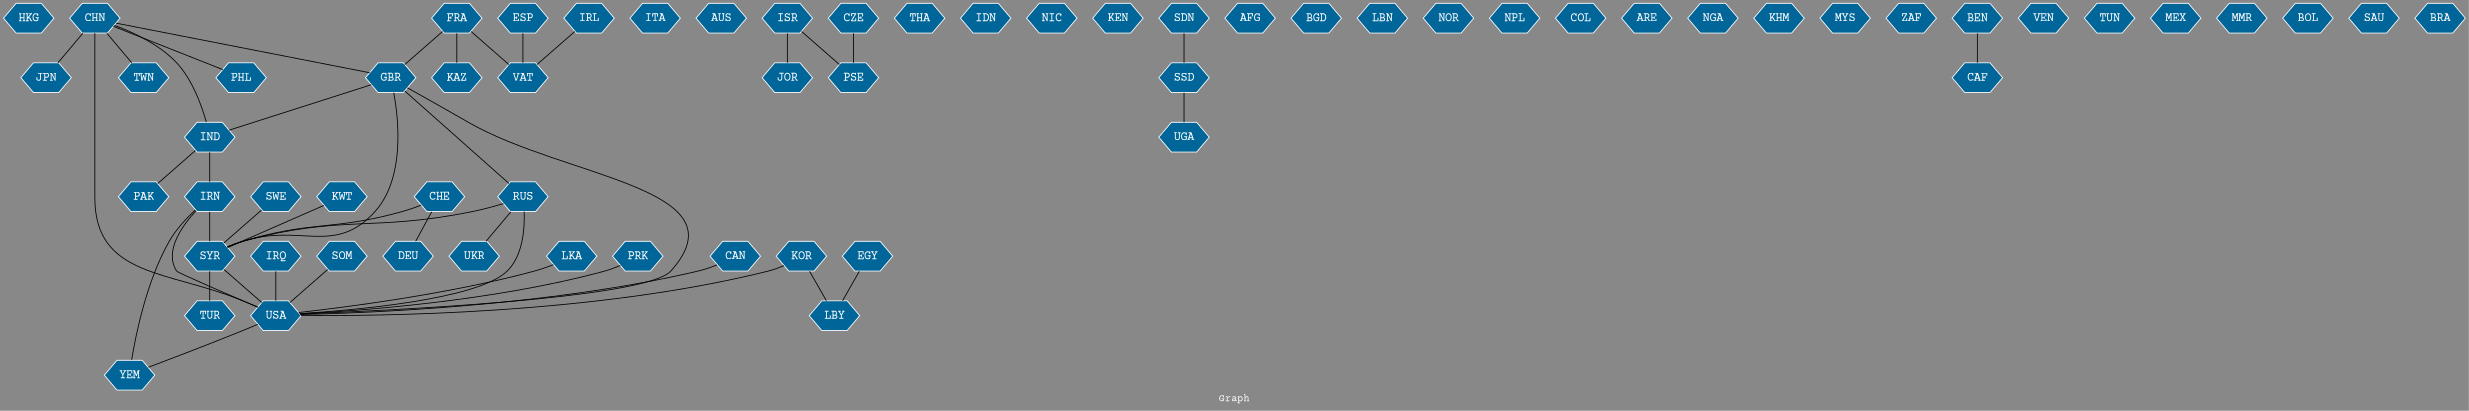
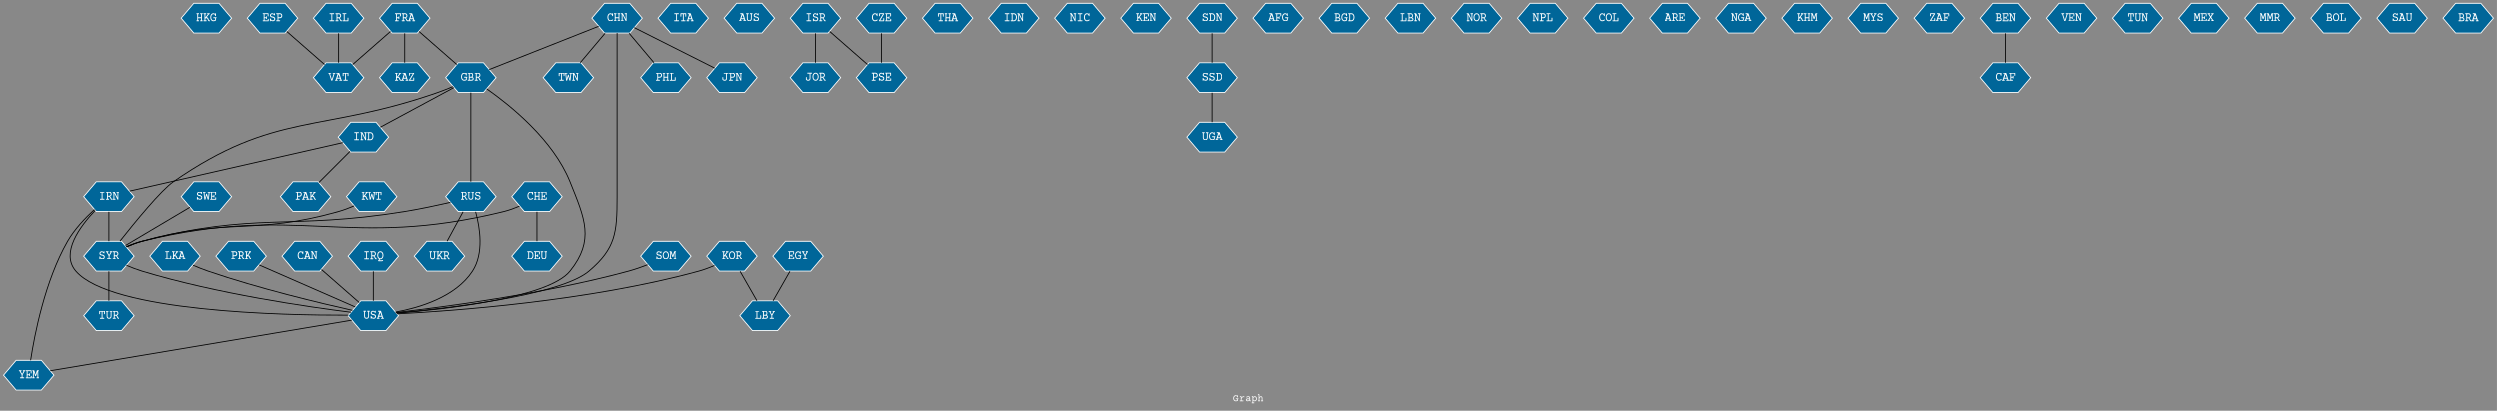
(174, 61) -> none
